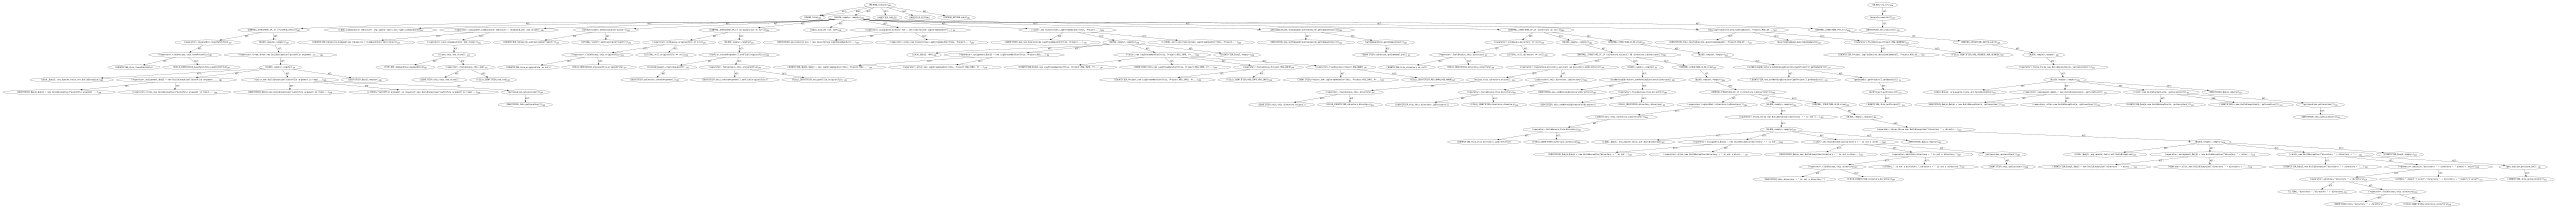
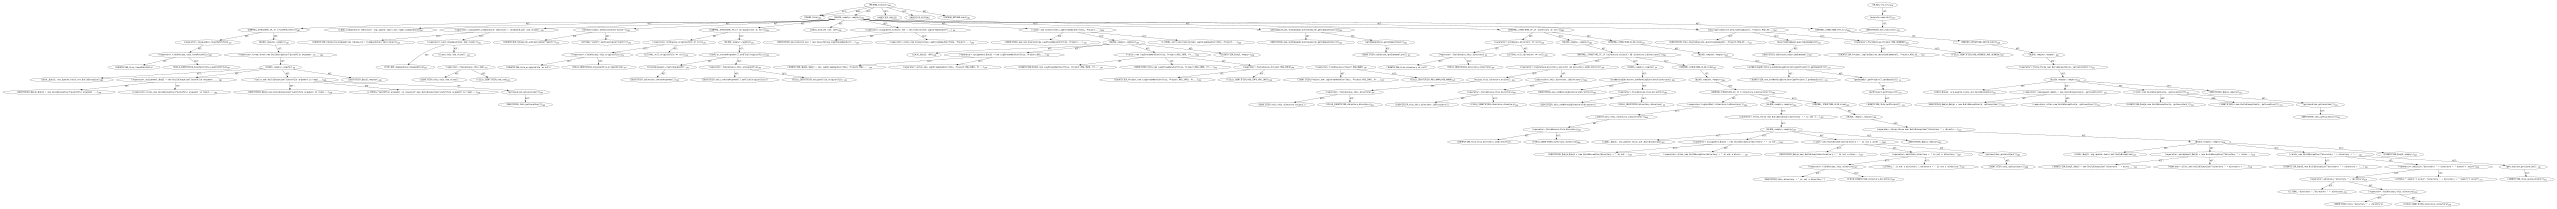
none -> (1787, 55)
(431, 61) -> (425, 52)
(460, 61) -> none
(1253, 61) -> none
